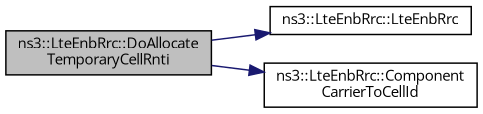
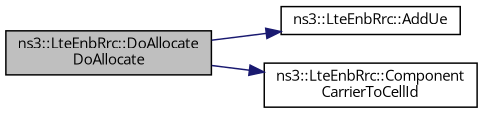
(371, 21) -> (371, 21)
(109, 53) -> (109, 53)
